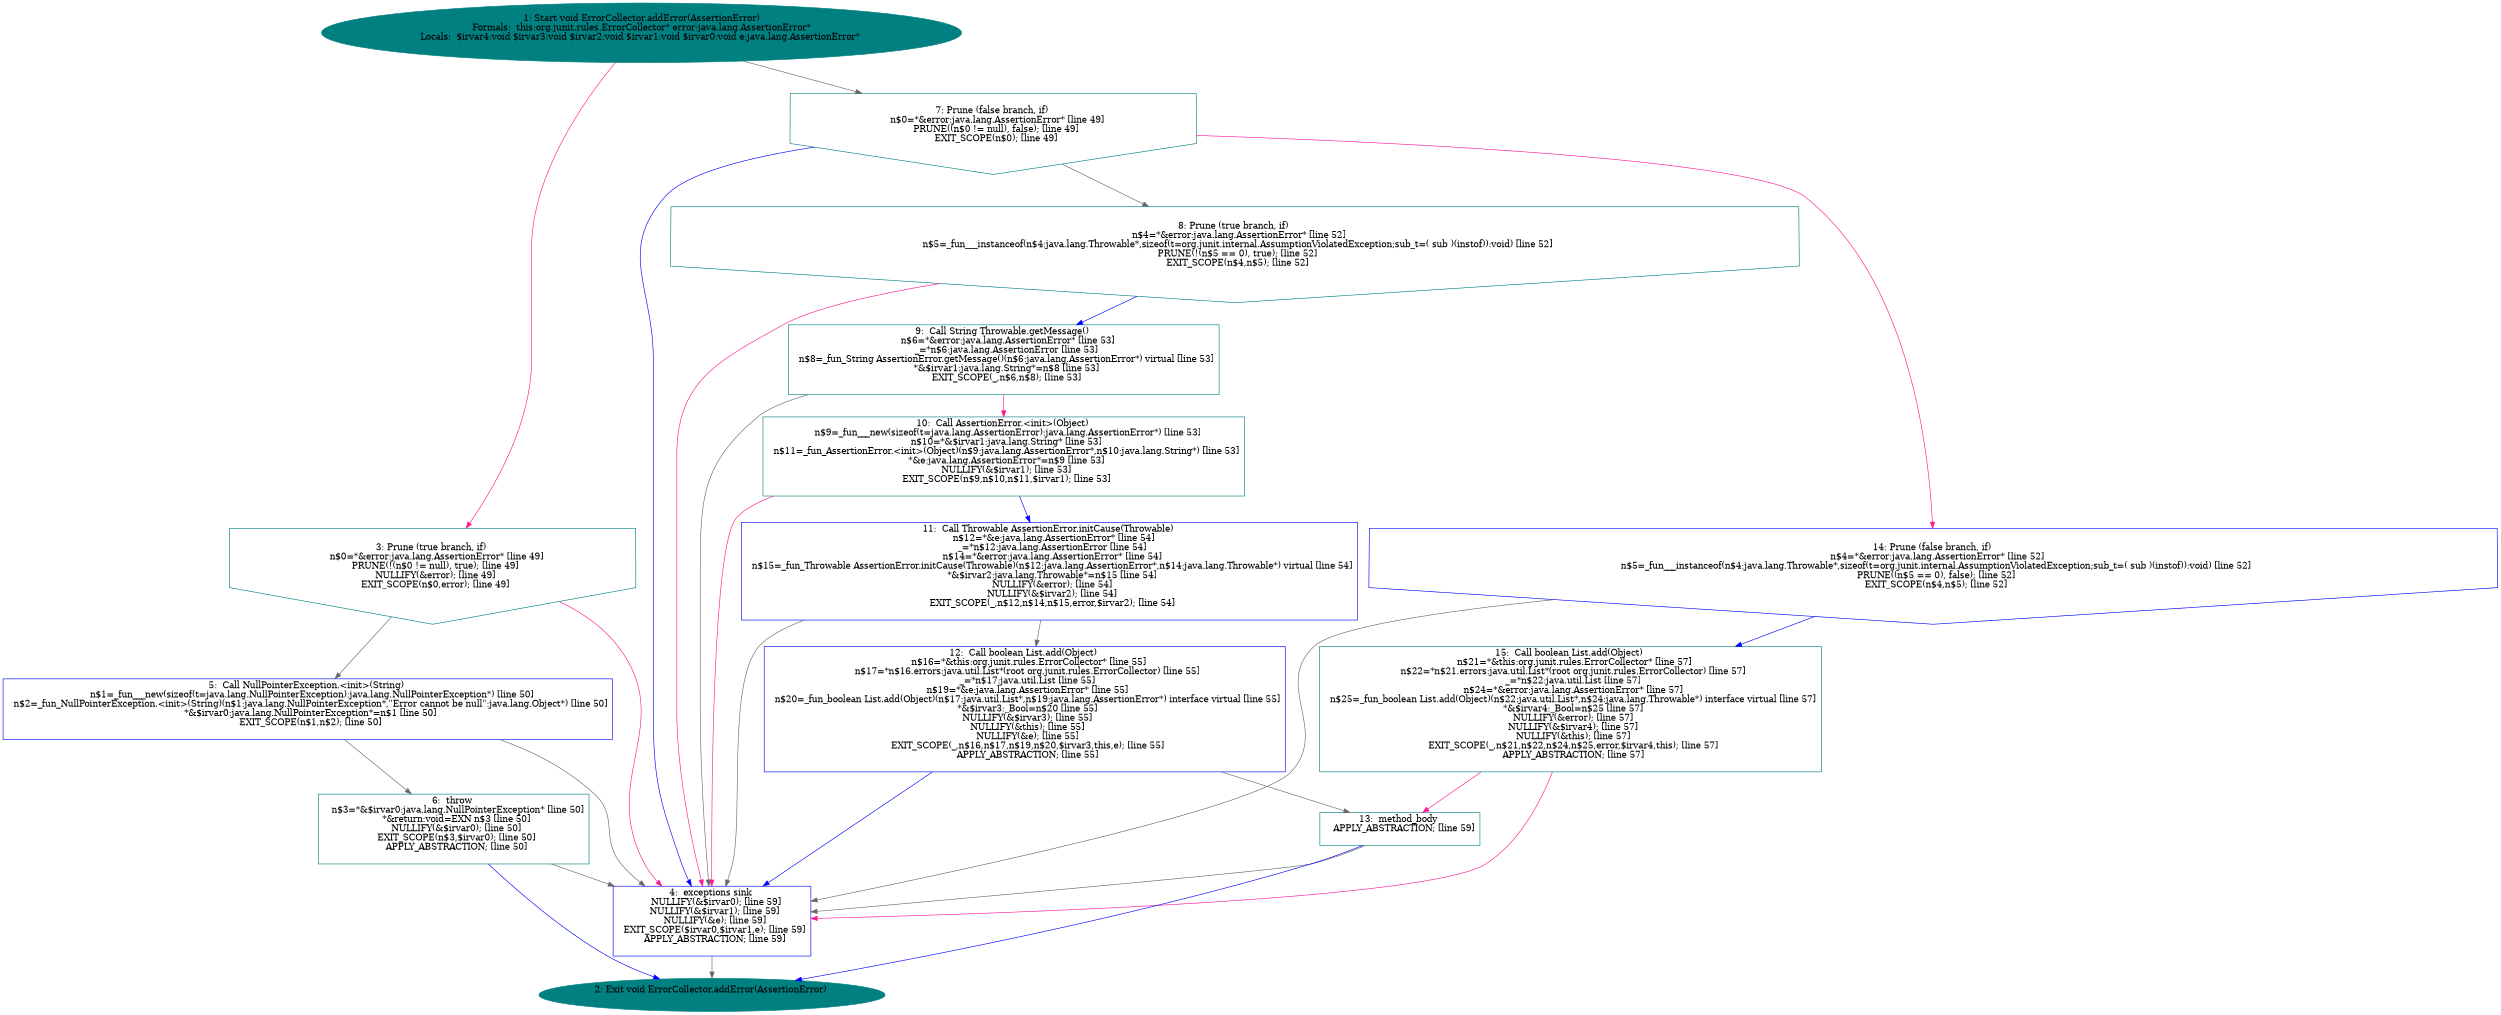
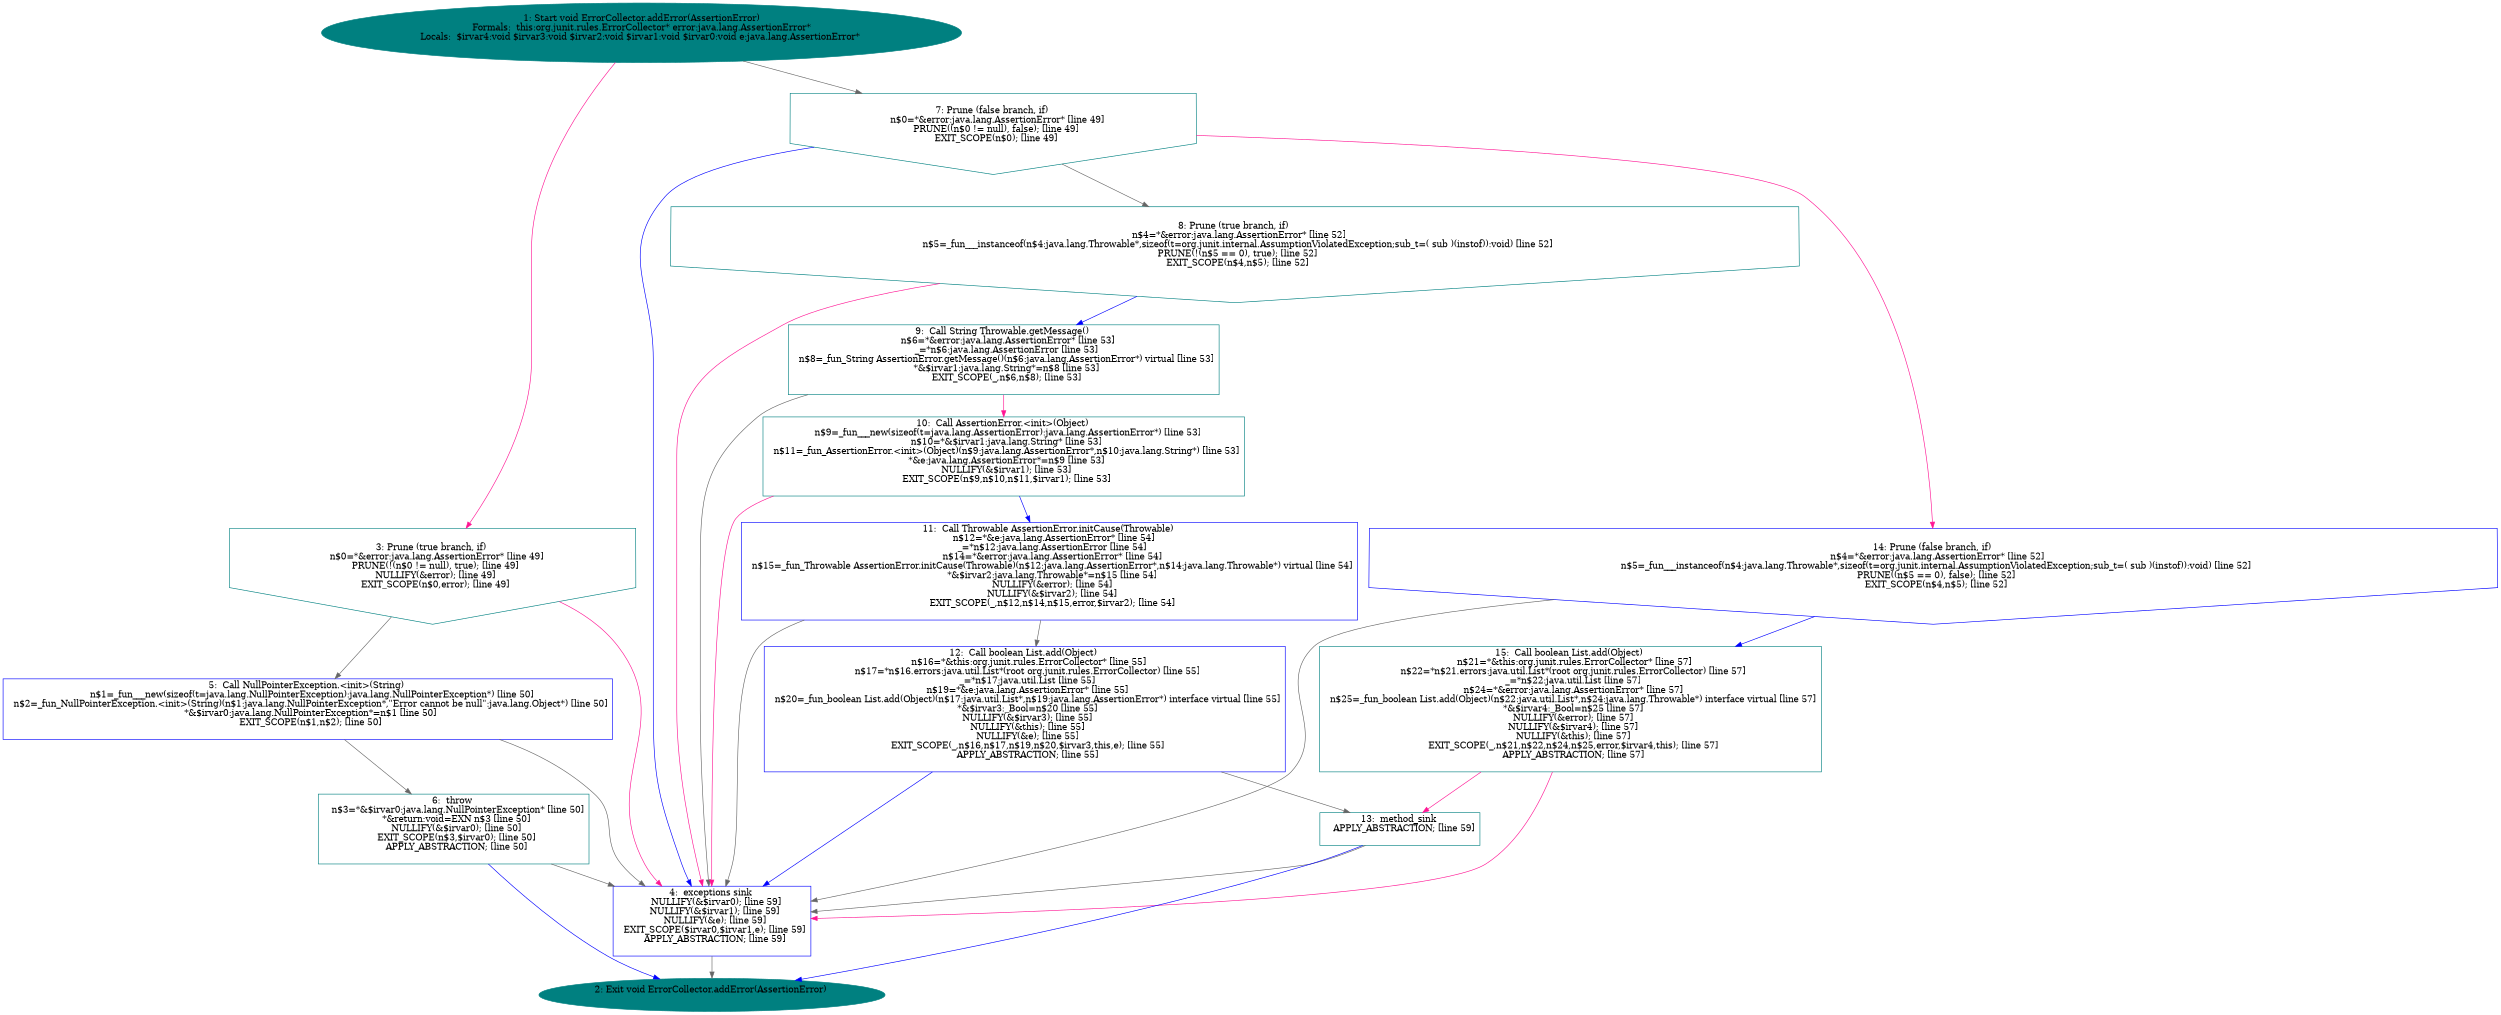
(1400, 829) -> (1400, 829)
